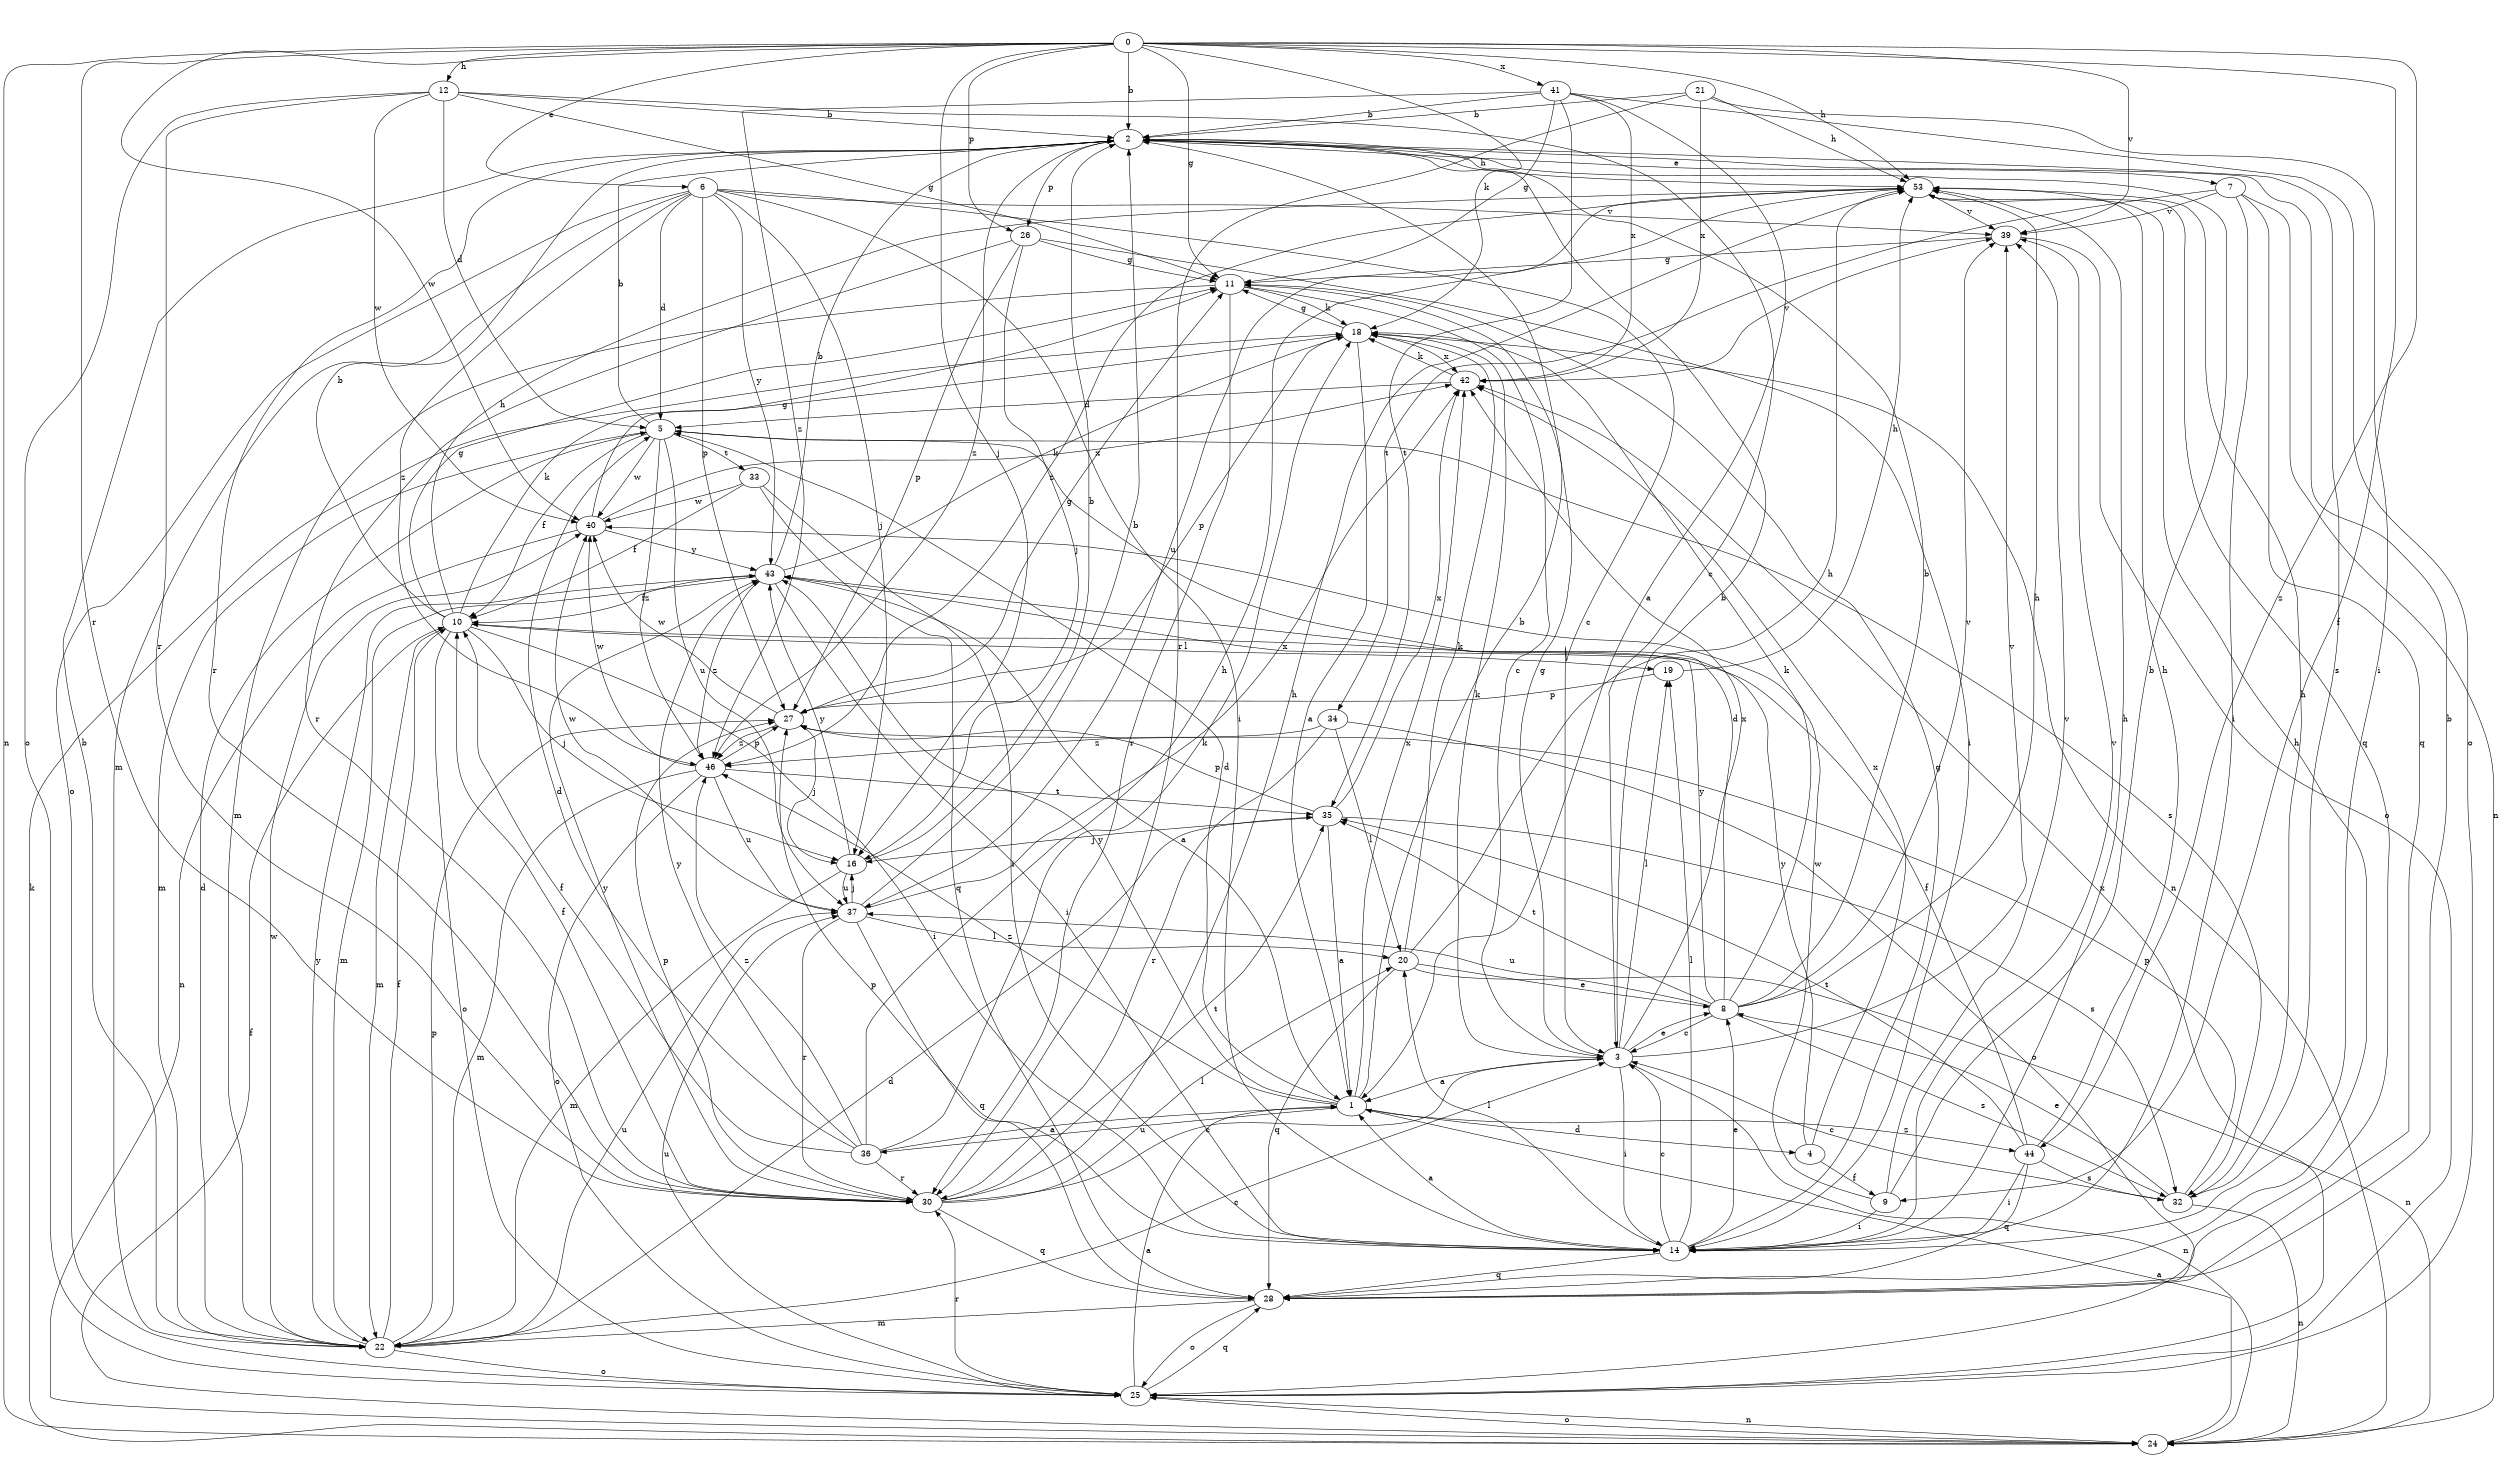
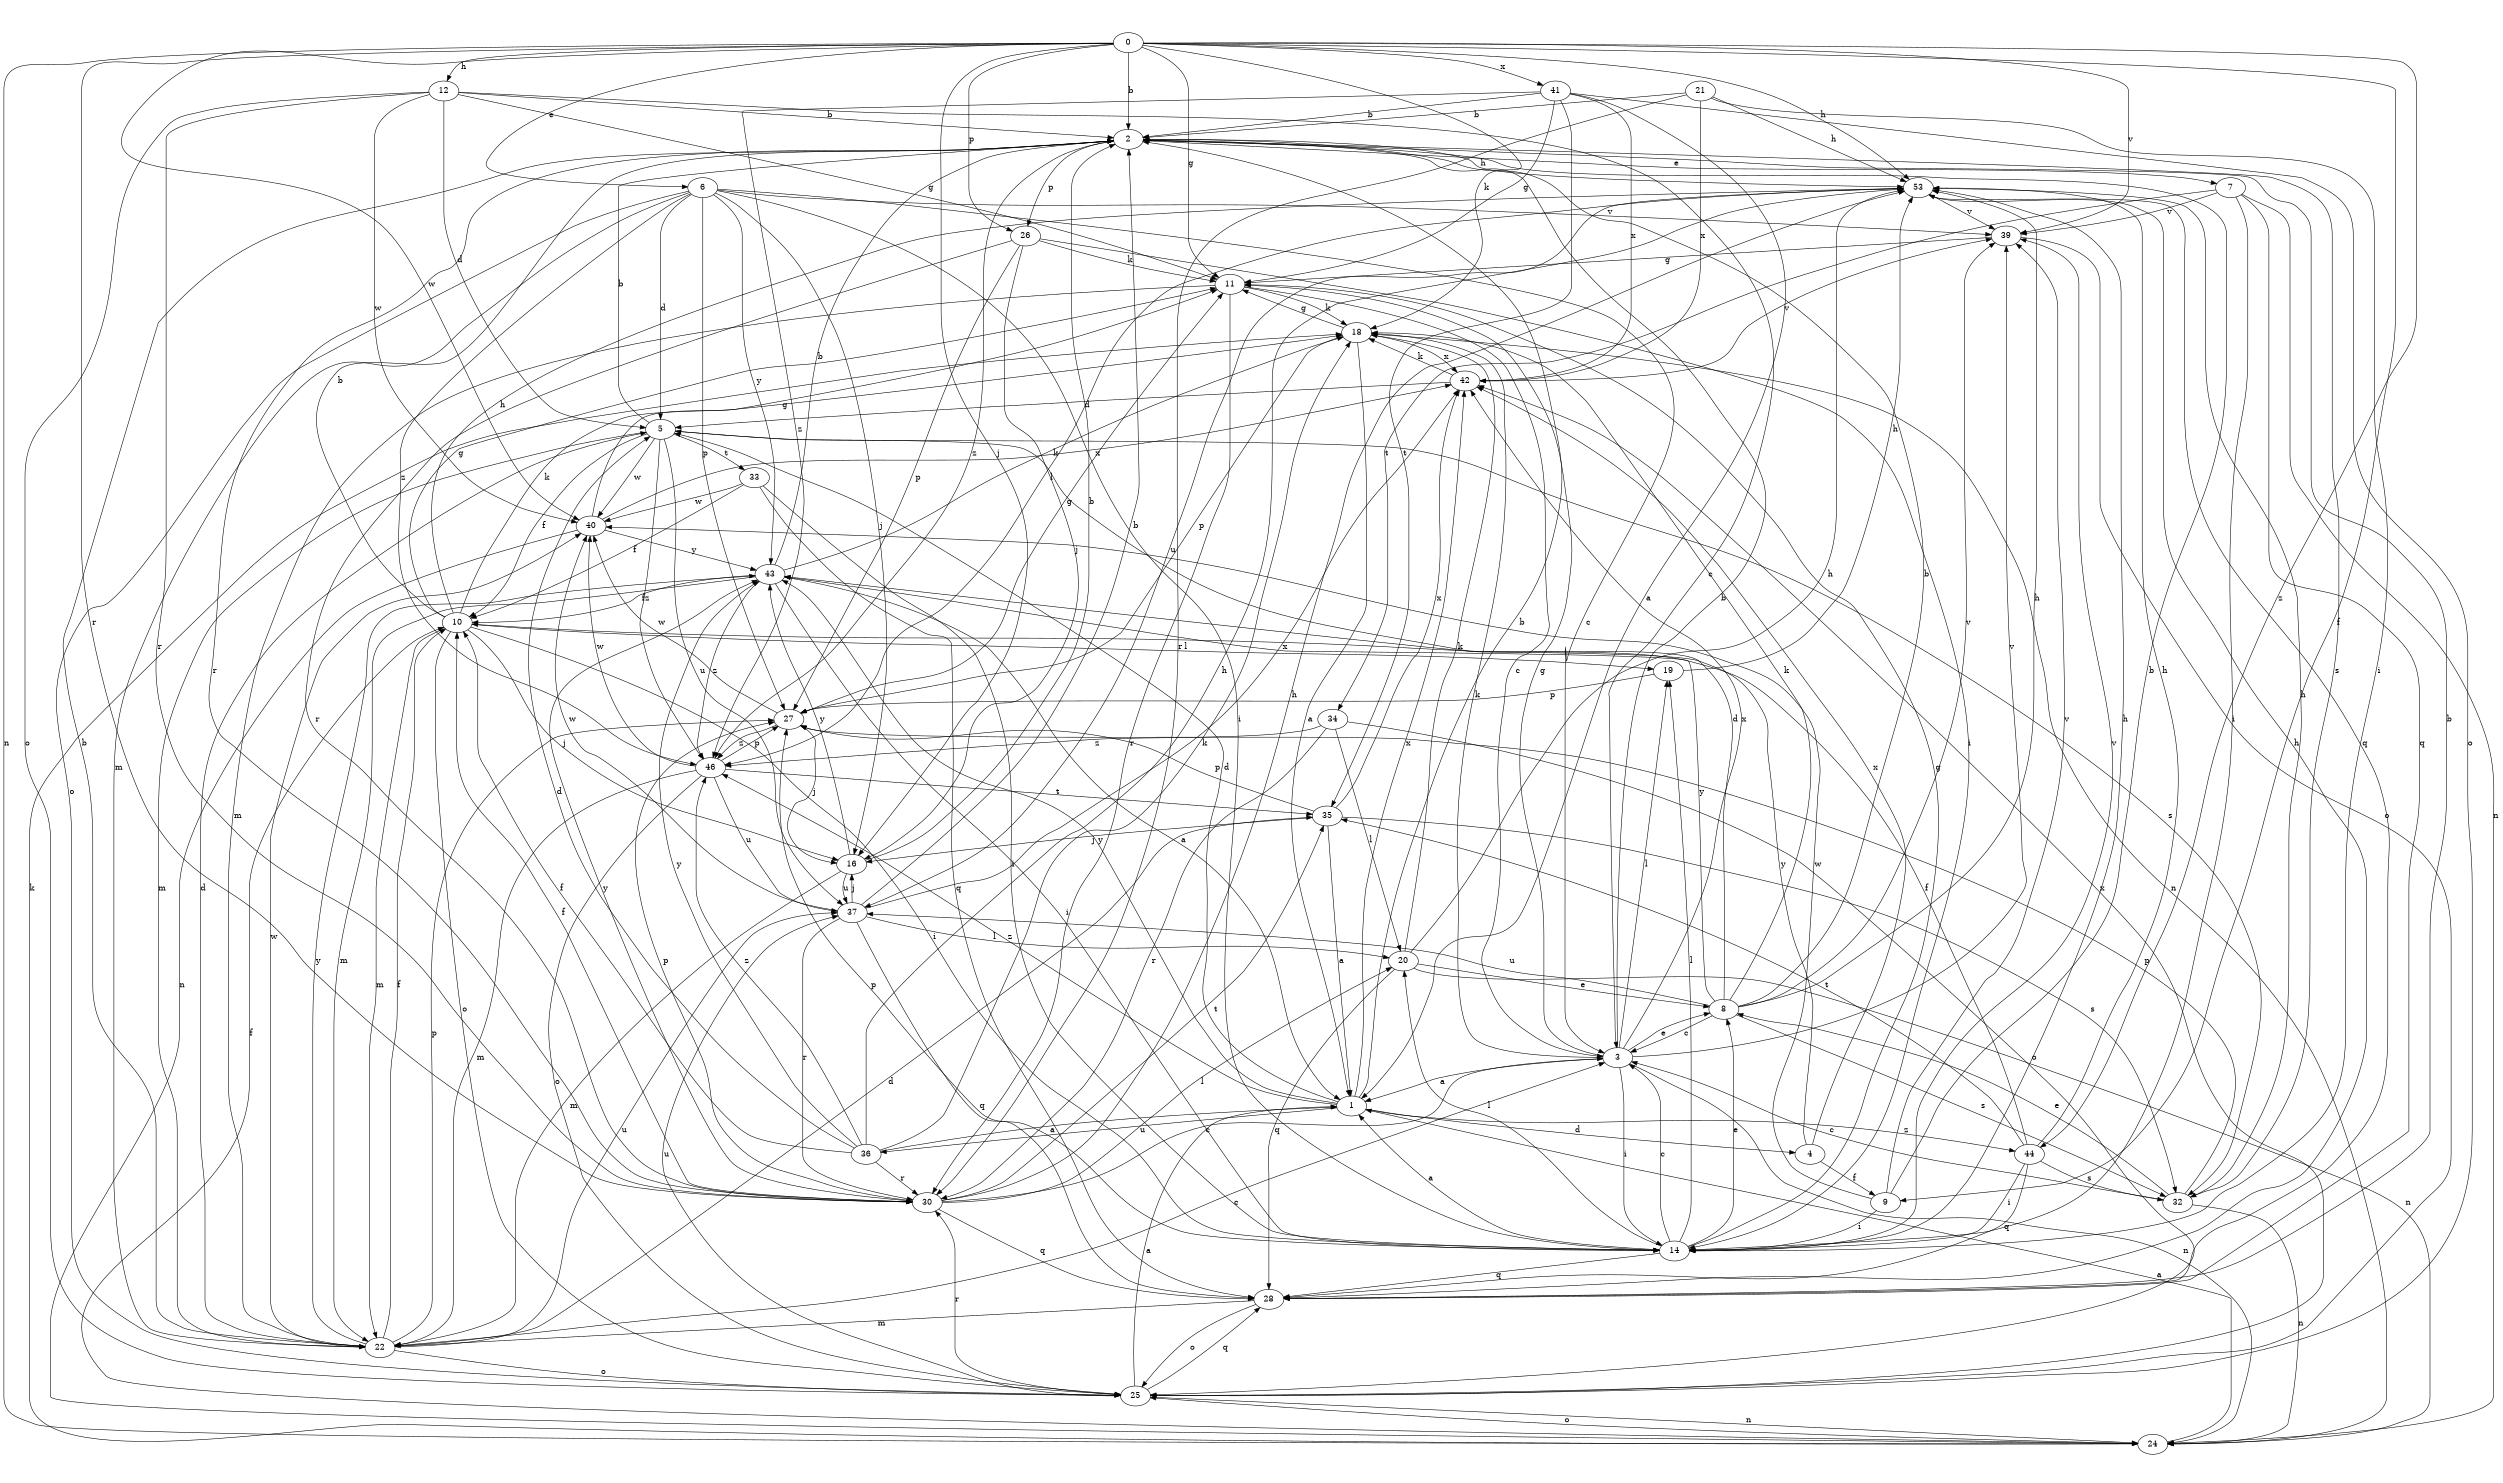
(1130, 260) -> (1130, 260)
(1052, 478) -> (1052, 478)
(1525, 919) -> none
